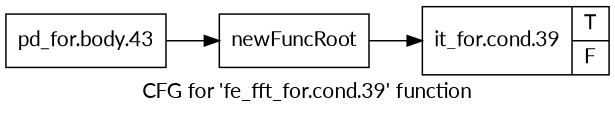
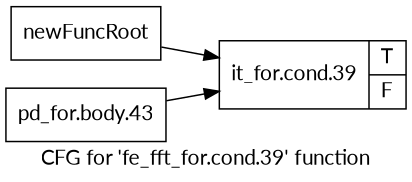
(185, 41) -> (185, 97)
